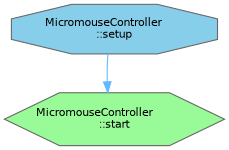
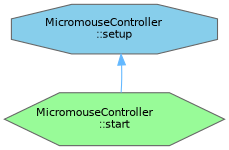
(107, 68) -> (122, 79)
